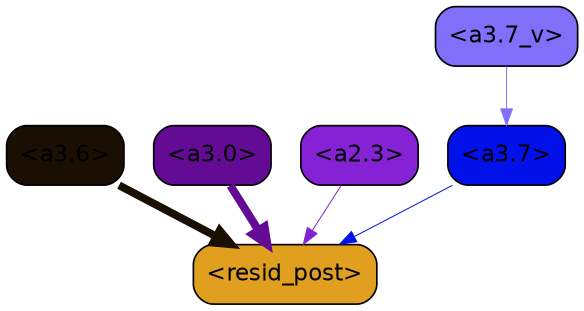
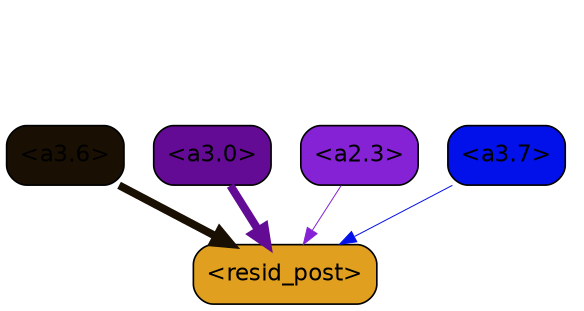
(507, 36) -> none
